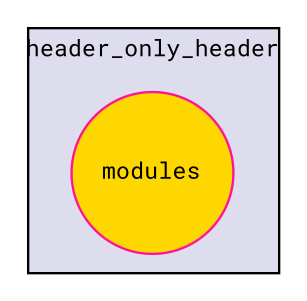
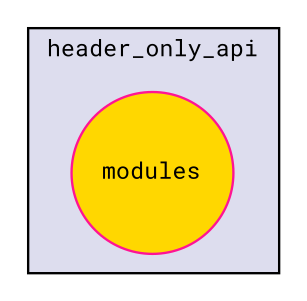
(154, 50) -> (154, 50)
